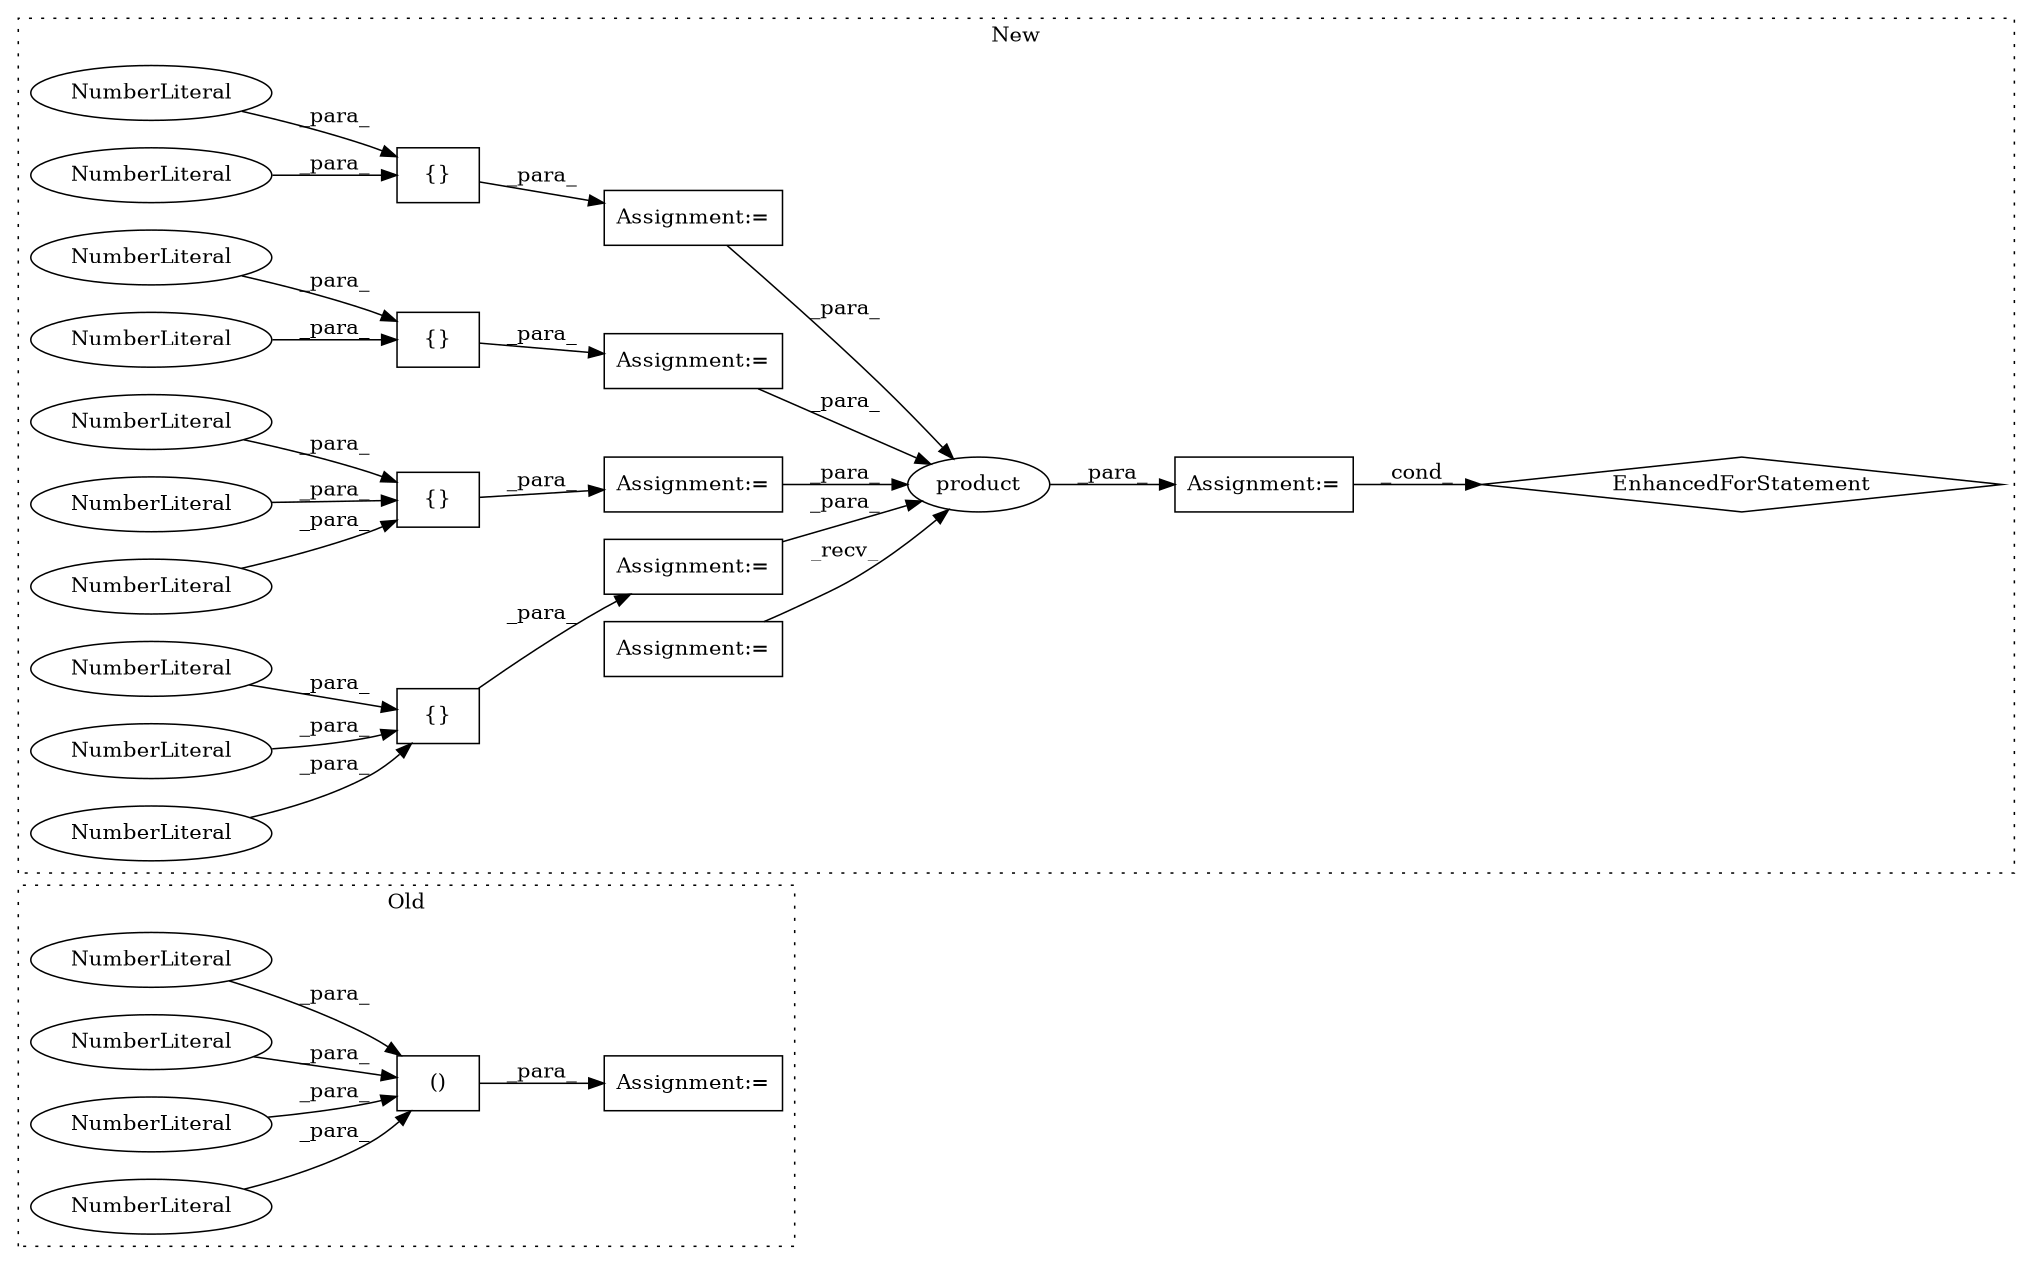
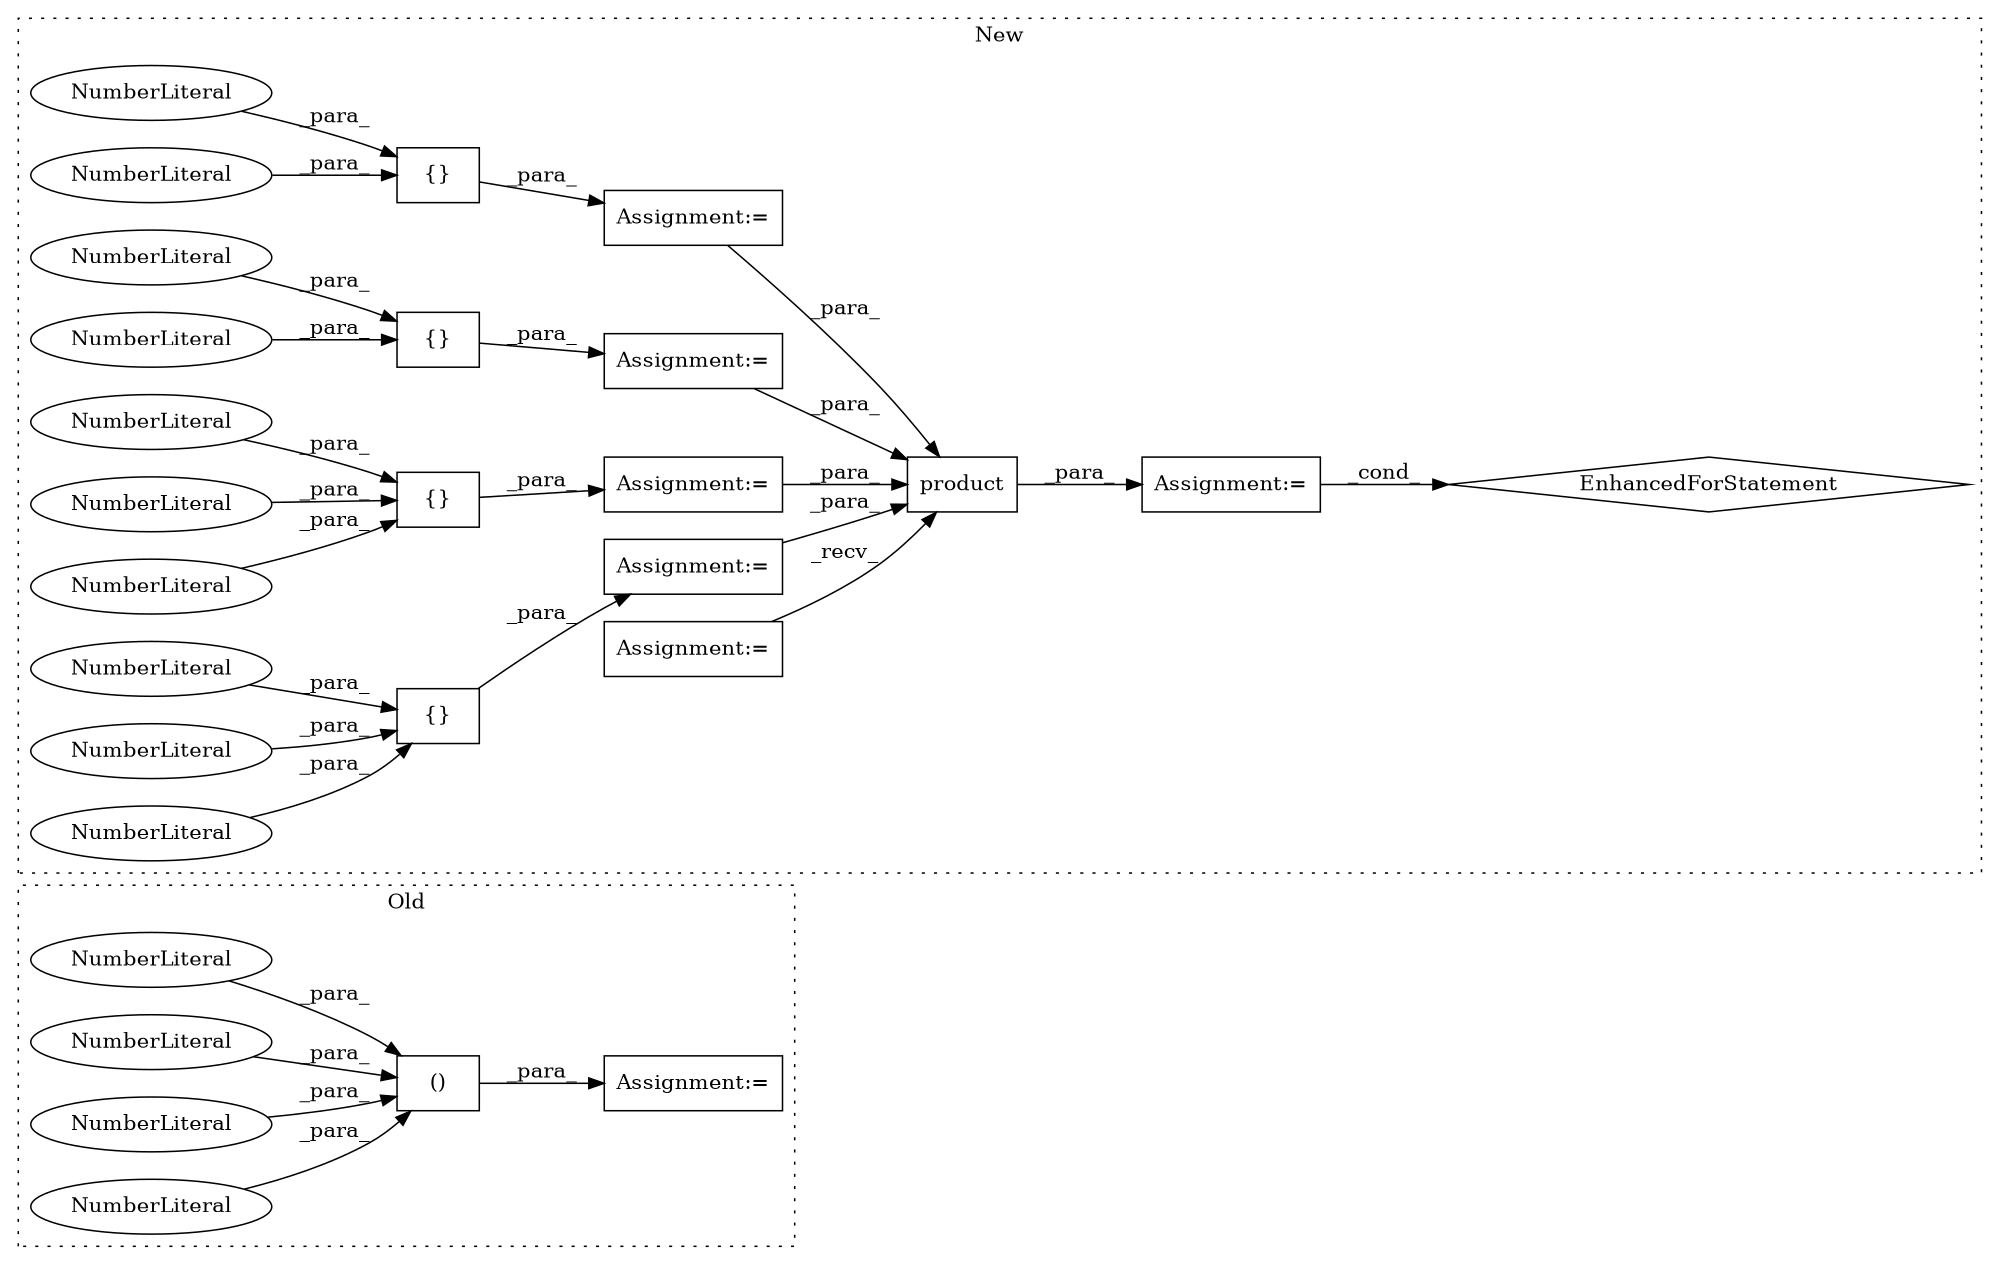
(979, 485) -> (962, 485)
